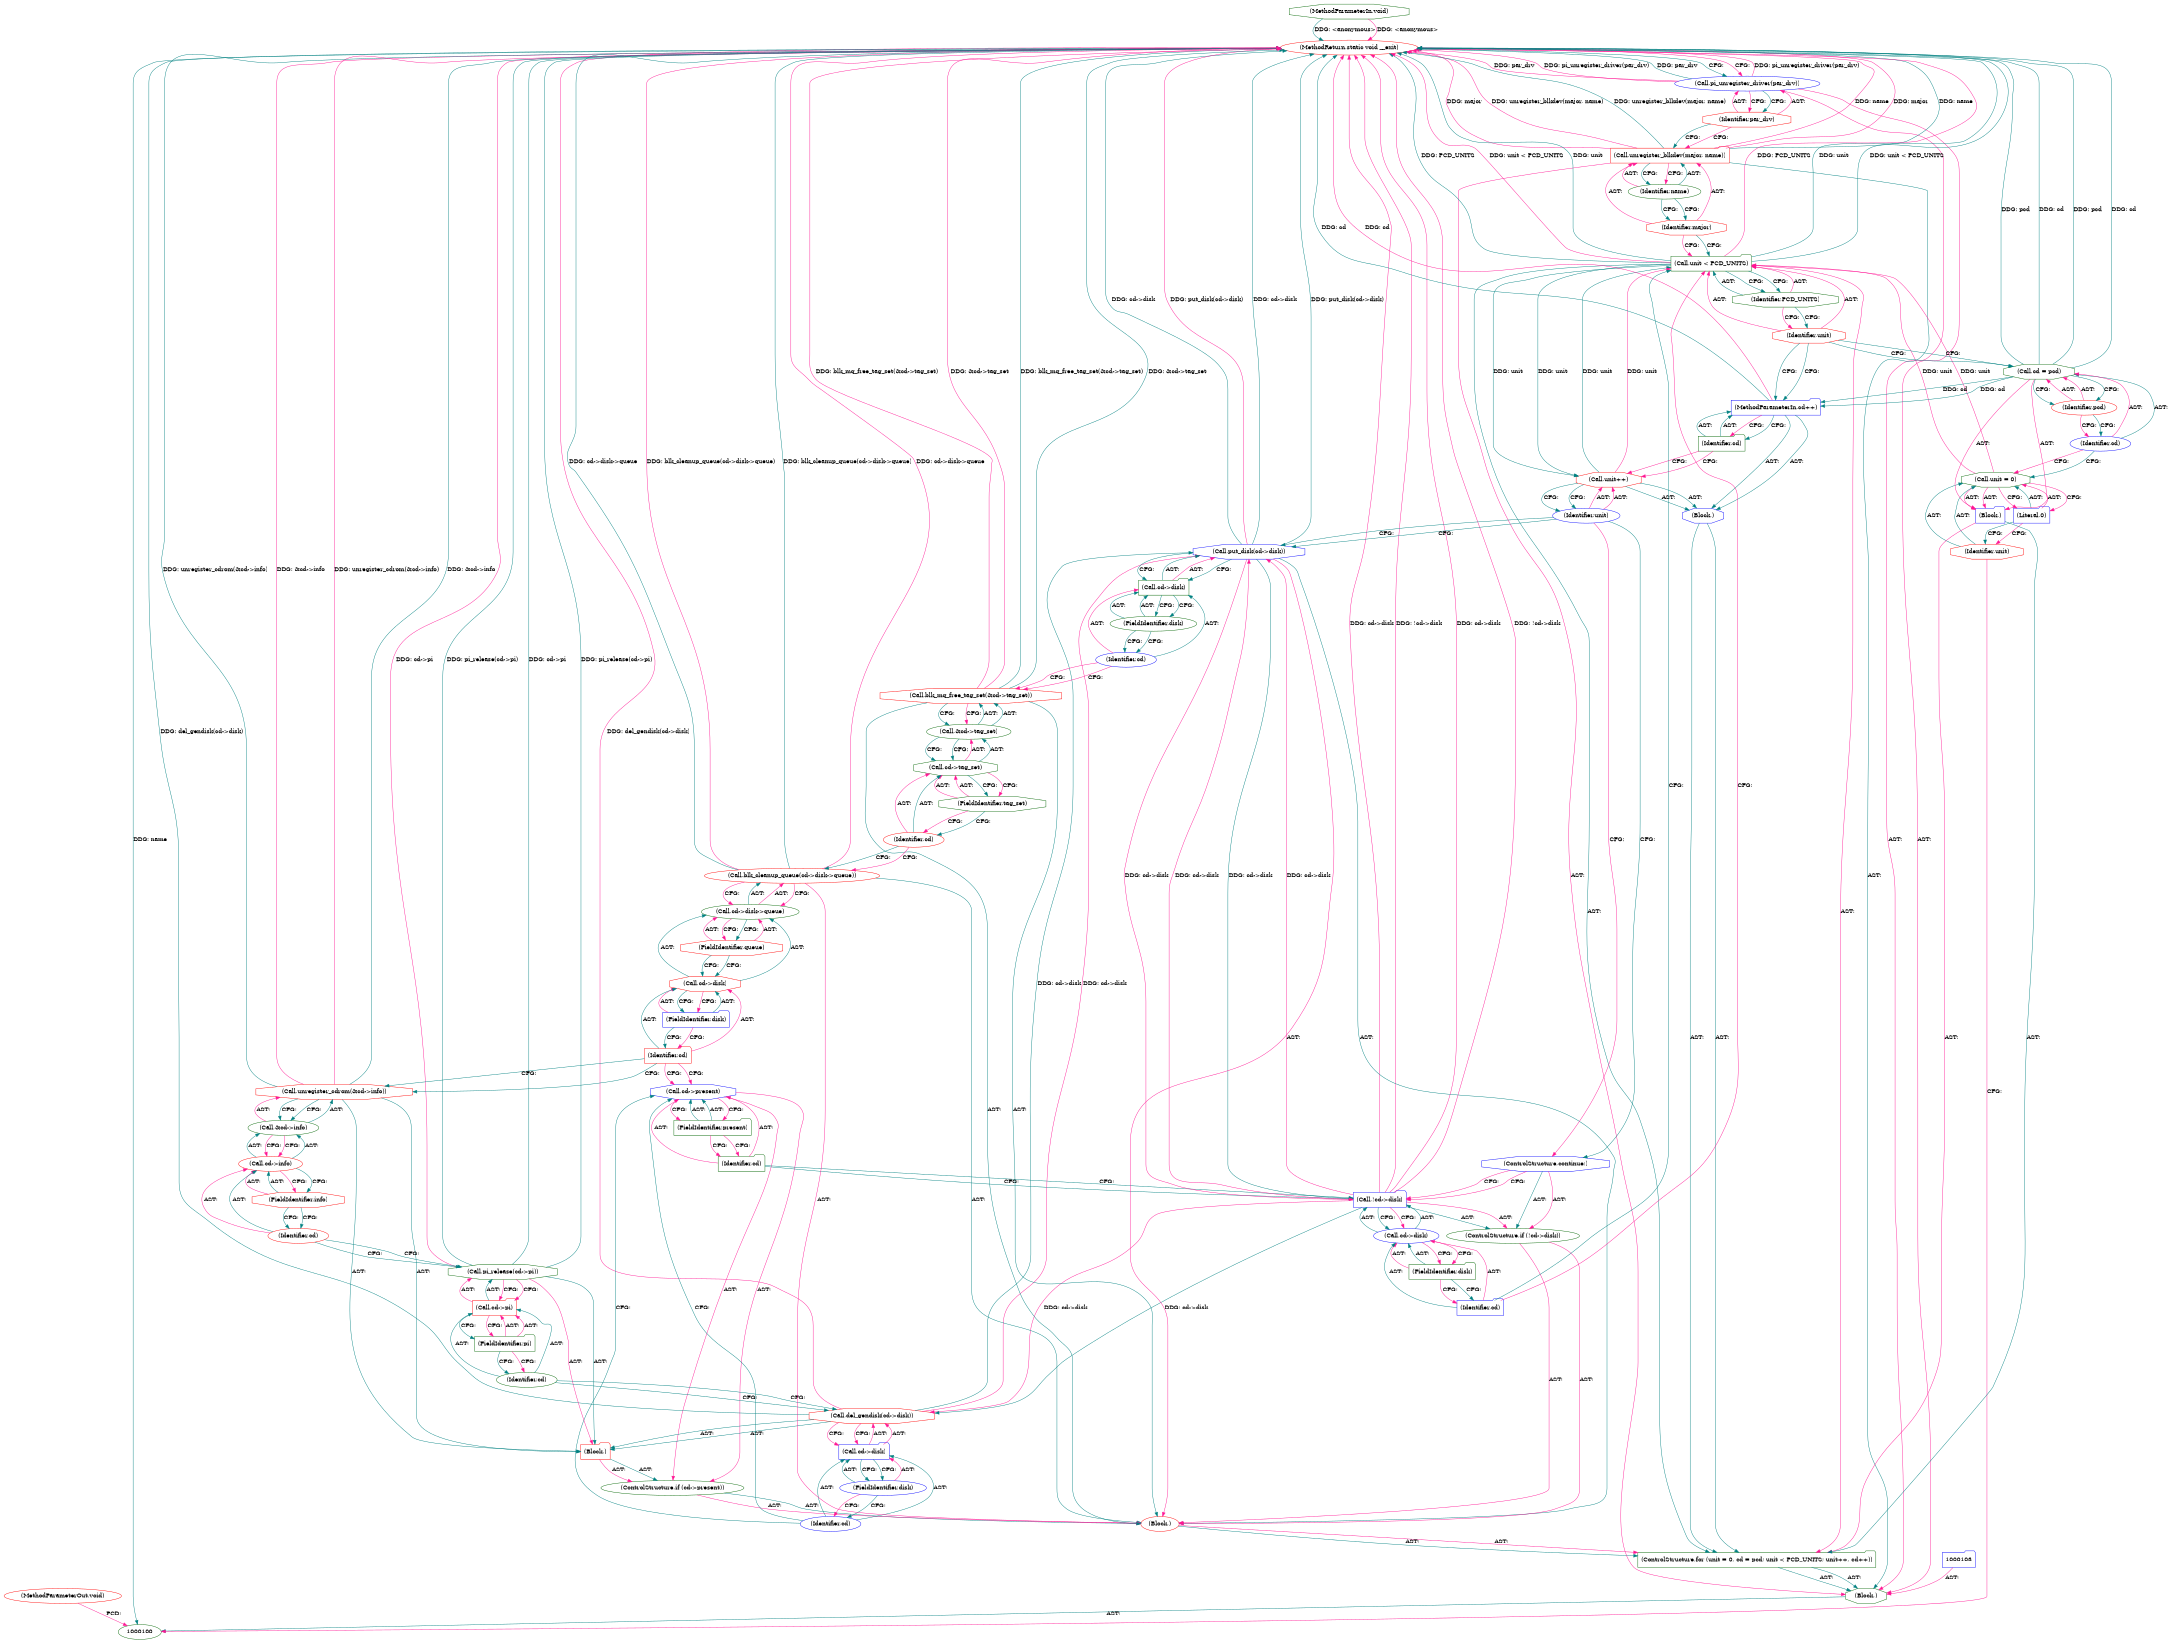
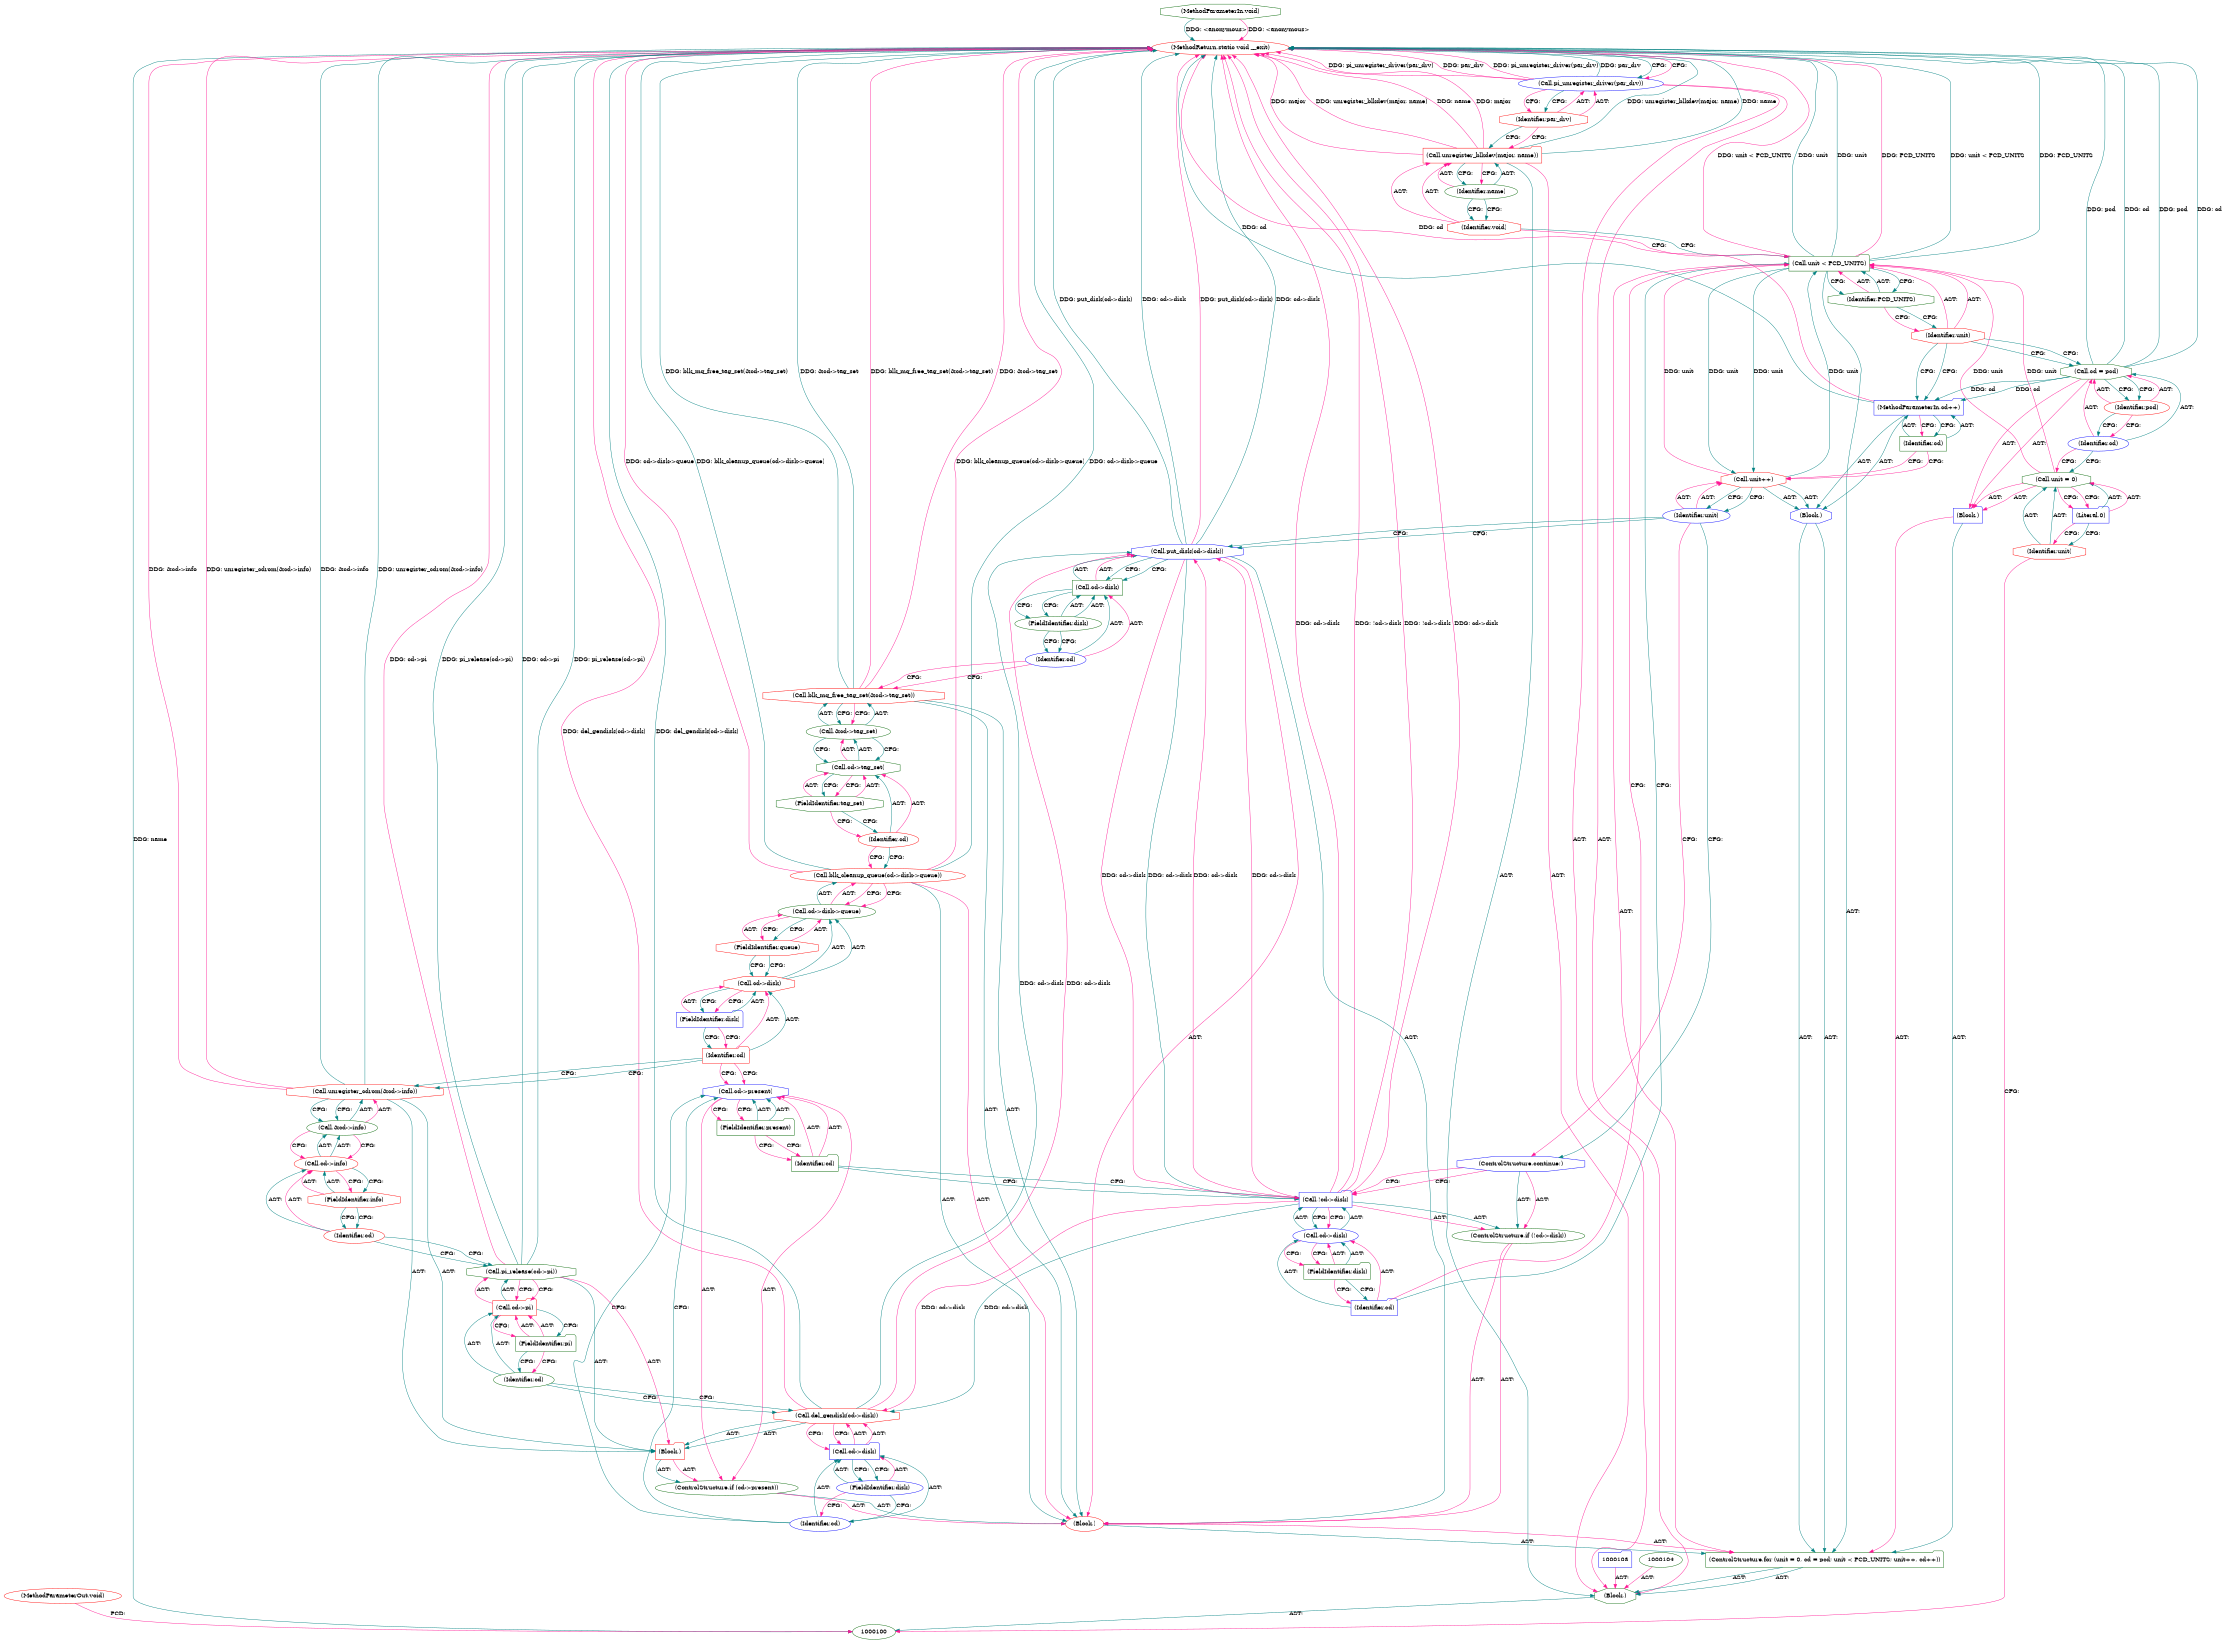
(1686, 228) -> (1484, 228)
none -> (1661, 1560)
